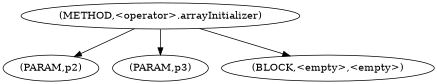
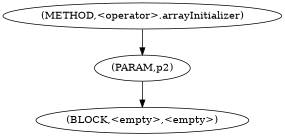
(241, 41) -> (142, 91)
(160, 68) -> none
